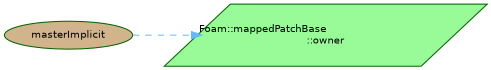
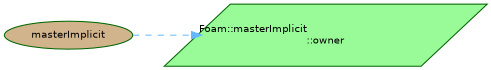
(326, 35) -> (326, 35)
